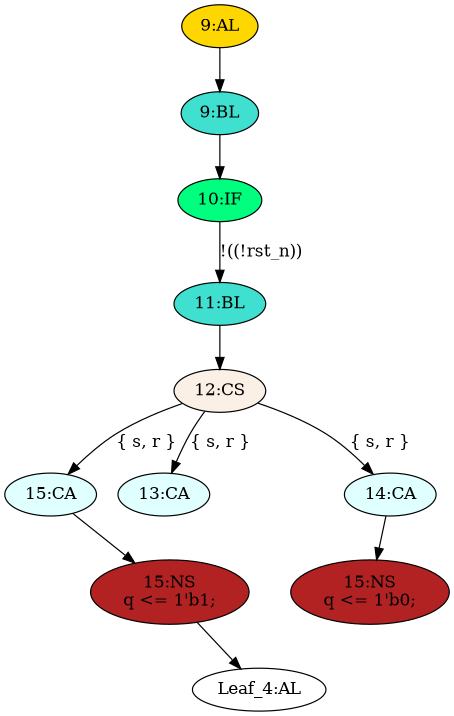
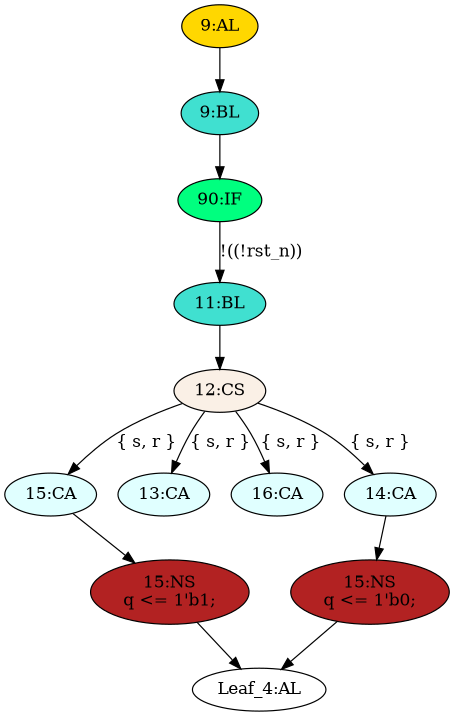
(220, 200) -> (220, 200)
none -> (277, 495)
none -> (314, 641)
